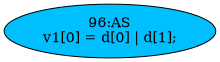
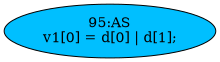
(110, 31) -> (110, 31)
